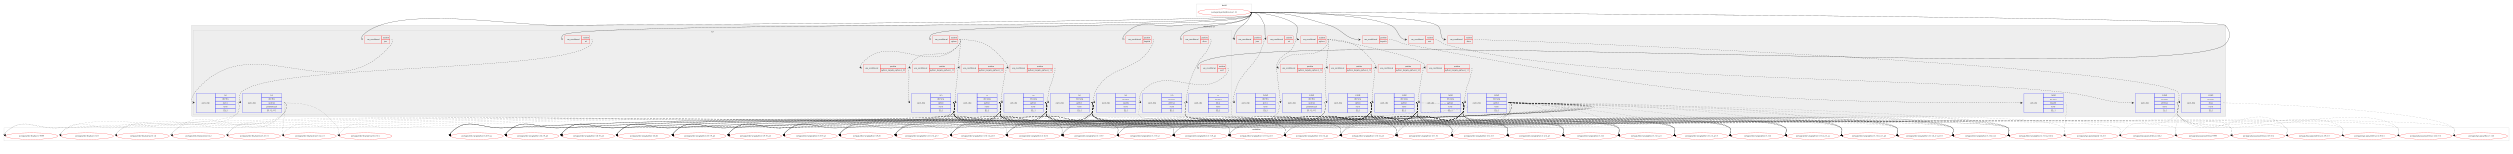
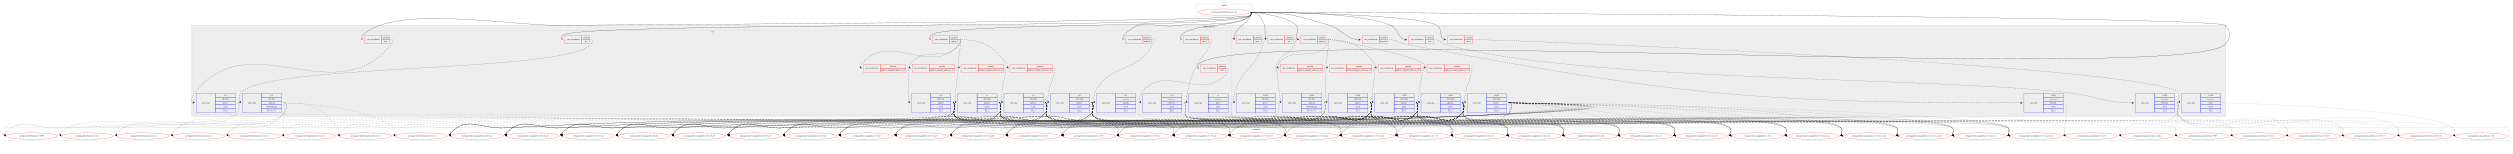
none -> (421, 136)
